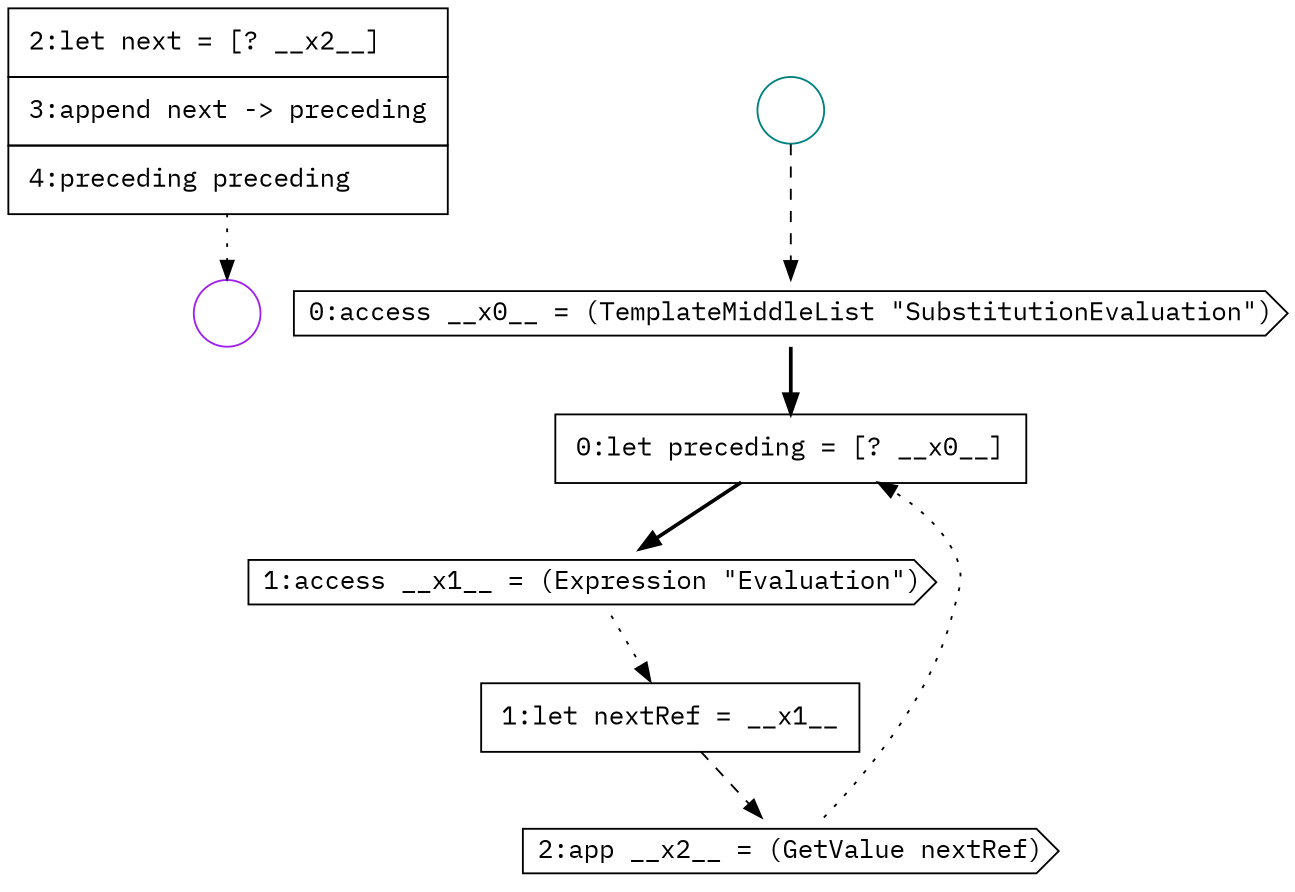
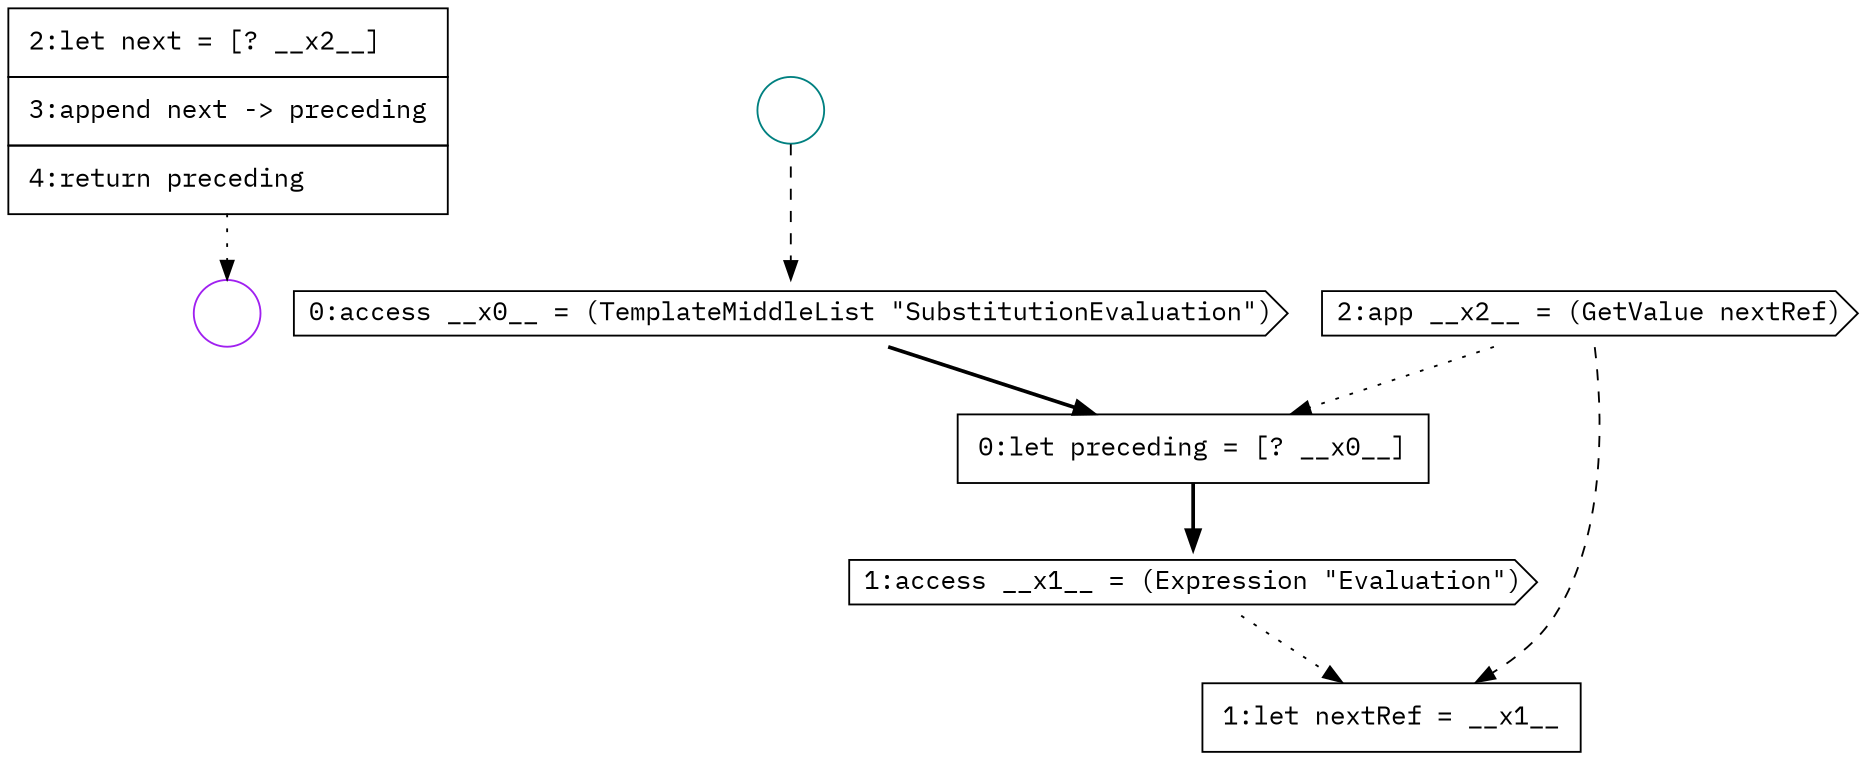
(190, 179) -> (167, 179)
(725, 778) -> (1589, 527)
